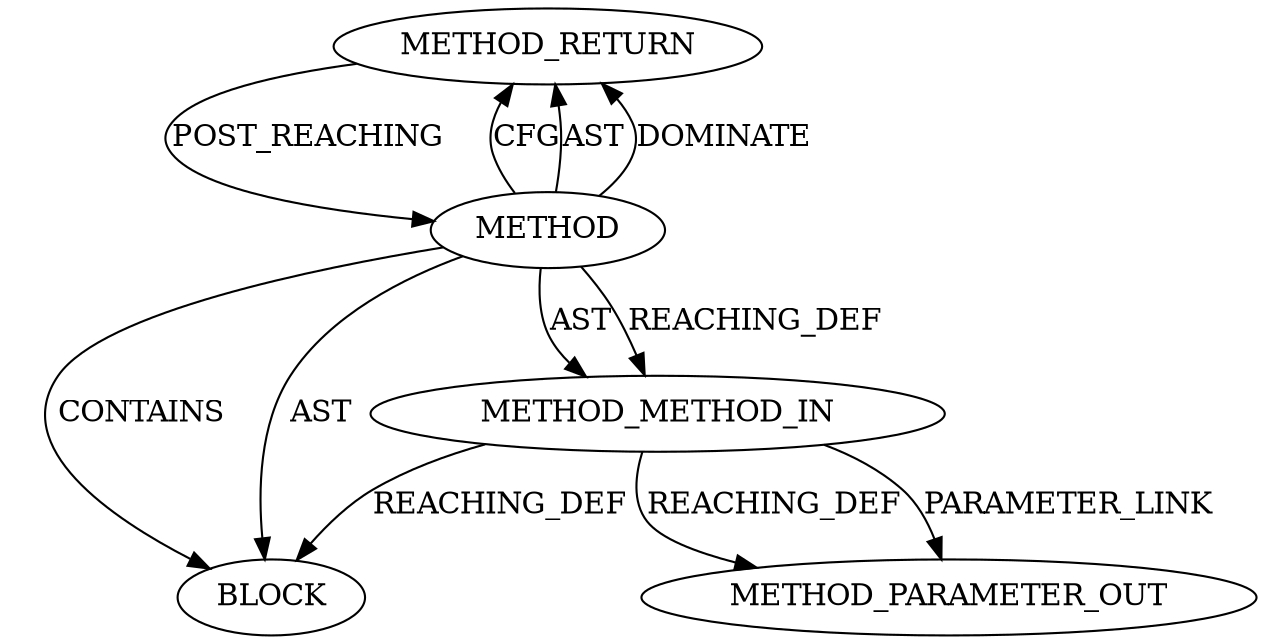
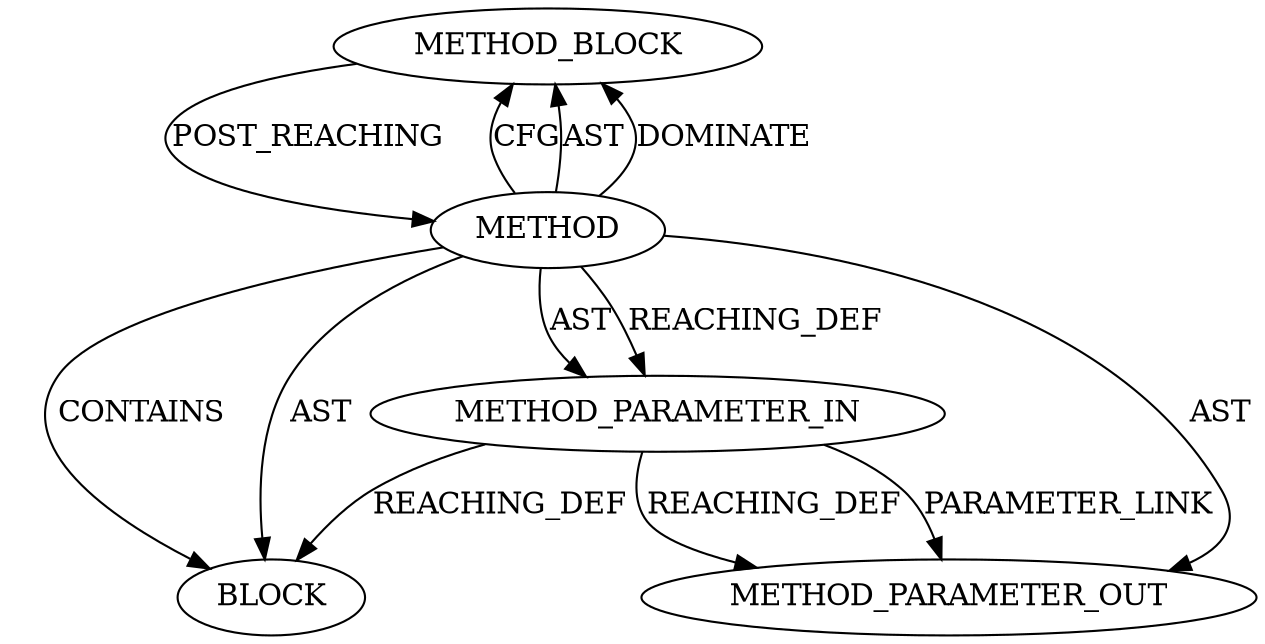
(548, 46) -> (548, 46)
none -> (1016, 319)
(658, 414) -> (658, 414)
